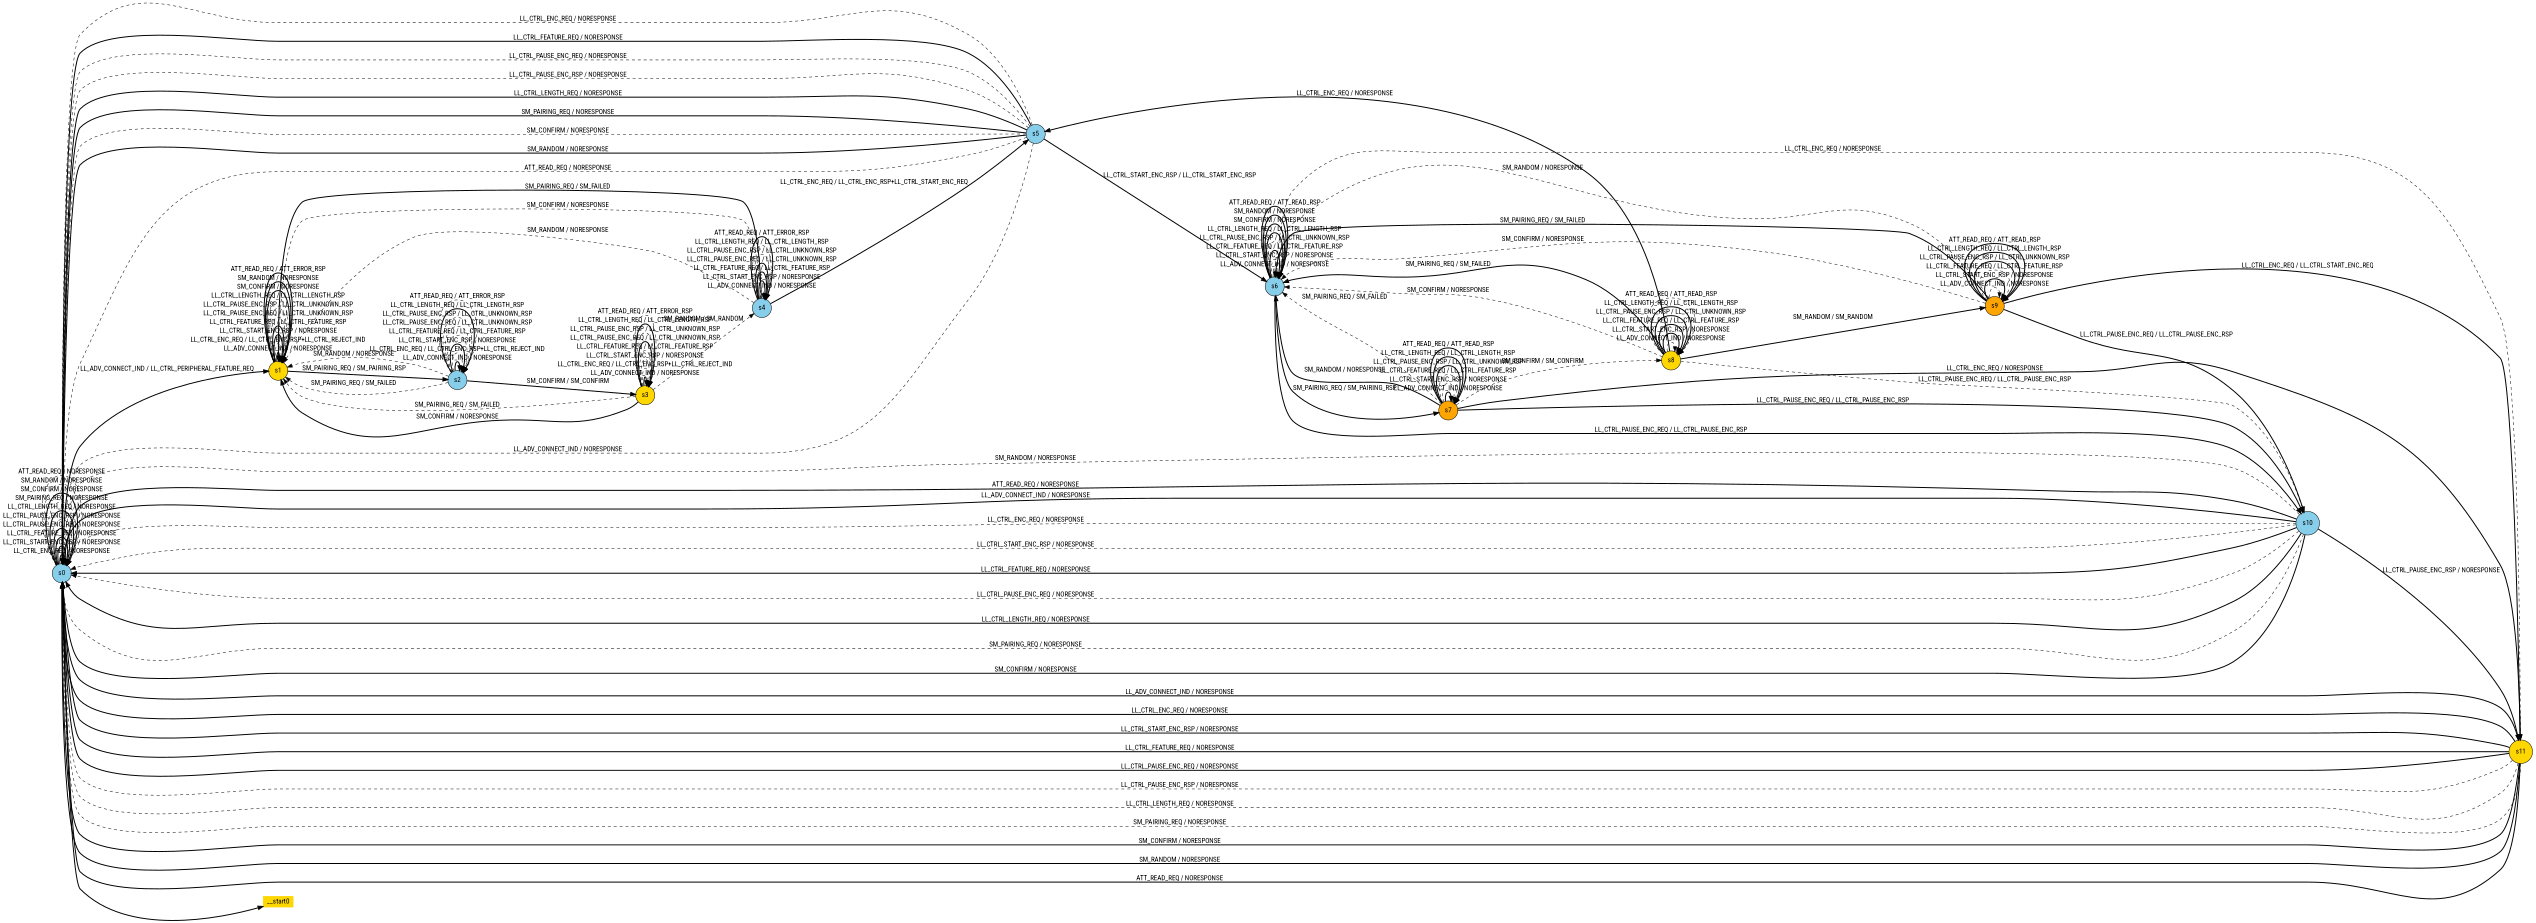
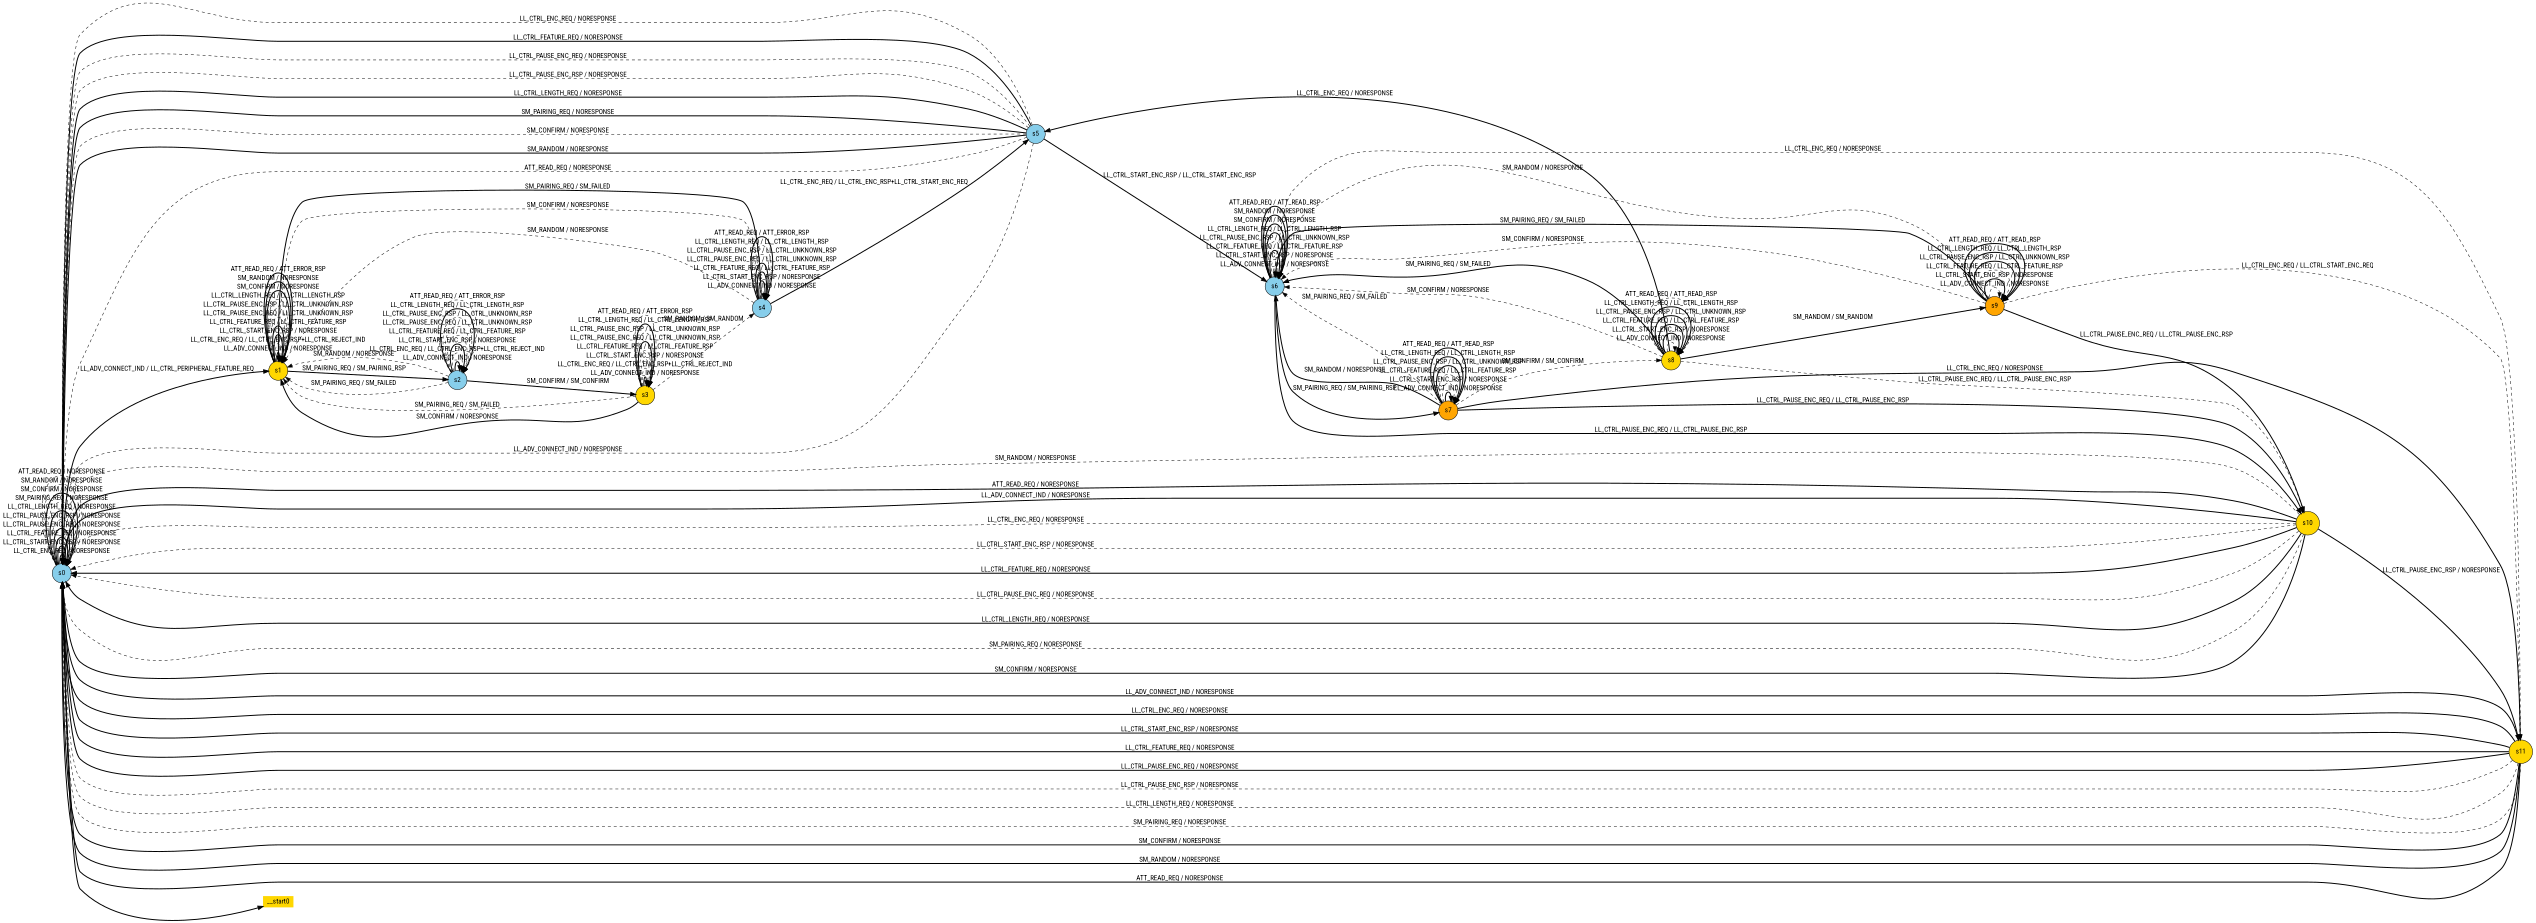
(2443, 314) -> (2443, 314)
(2308, 523) -> (2308, 523)
